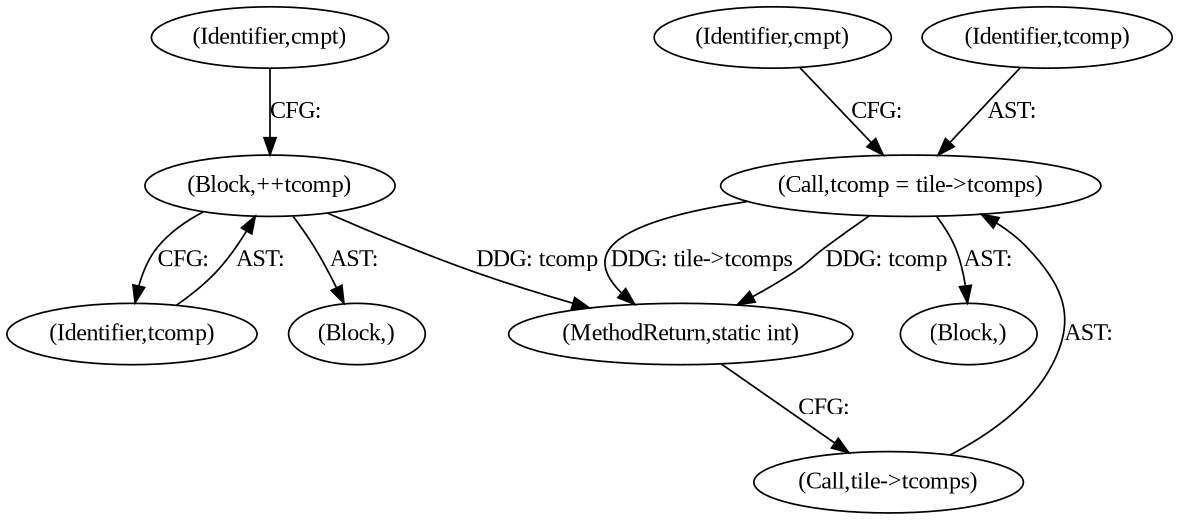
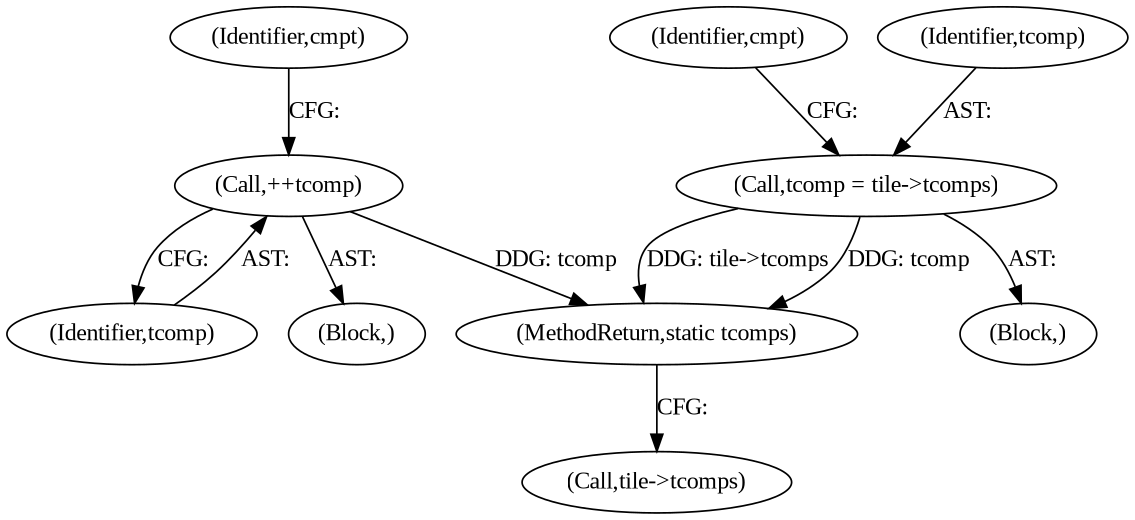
(270, 186) -> (289, 186)
(681, 334) -> (657, 334)
(1058, 350) -> none
